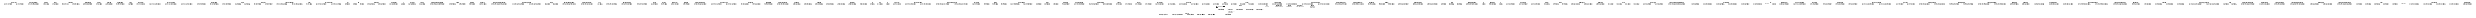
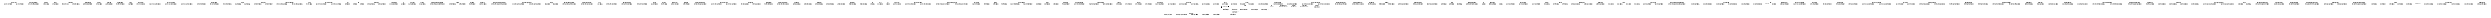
none -> (1955, 4)
